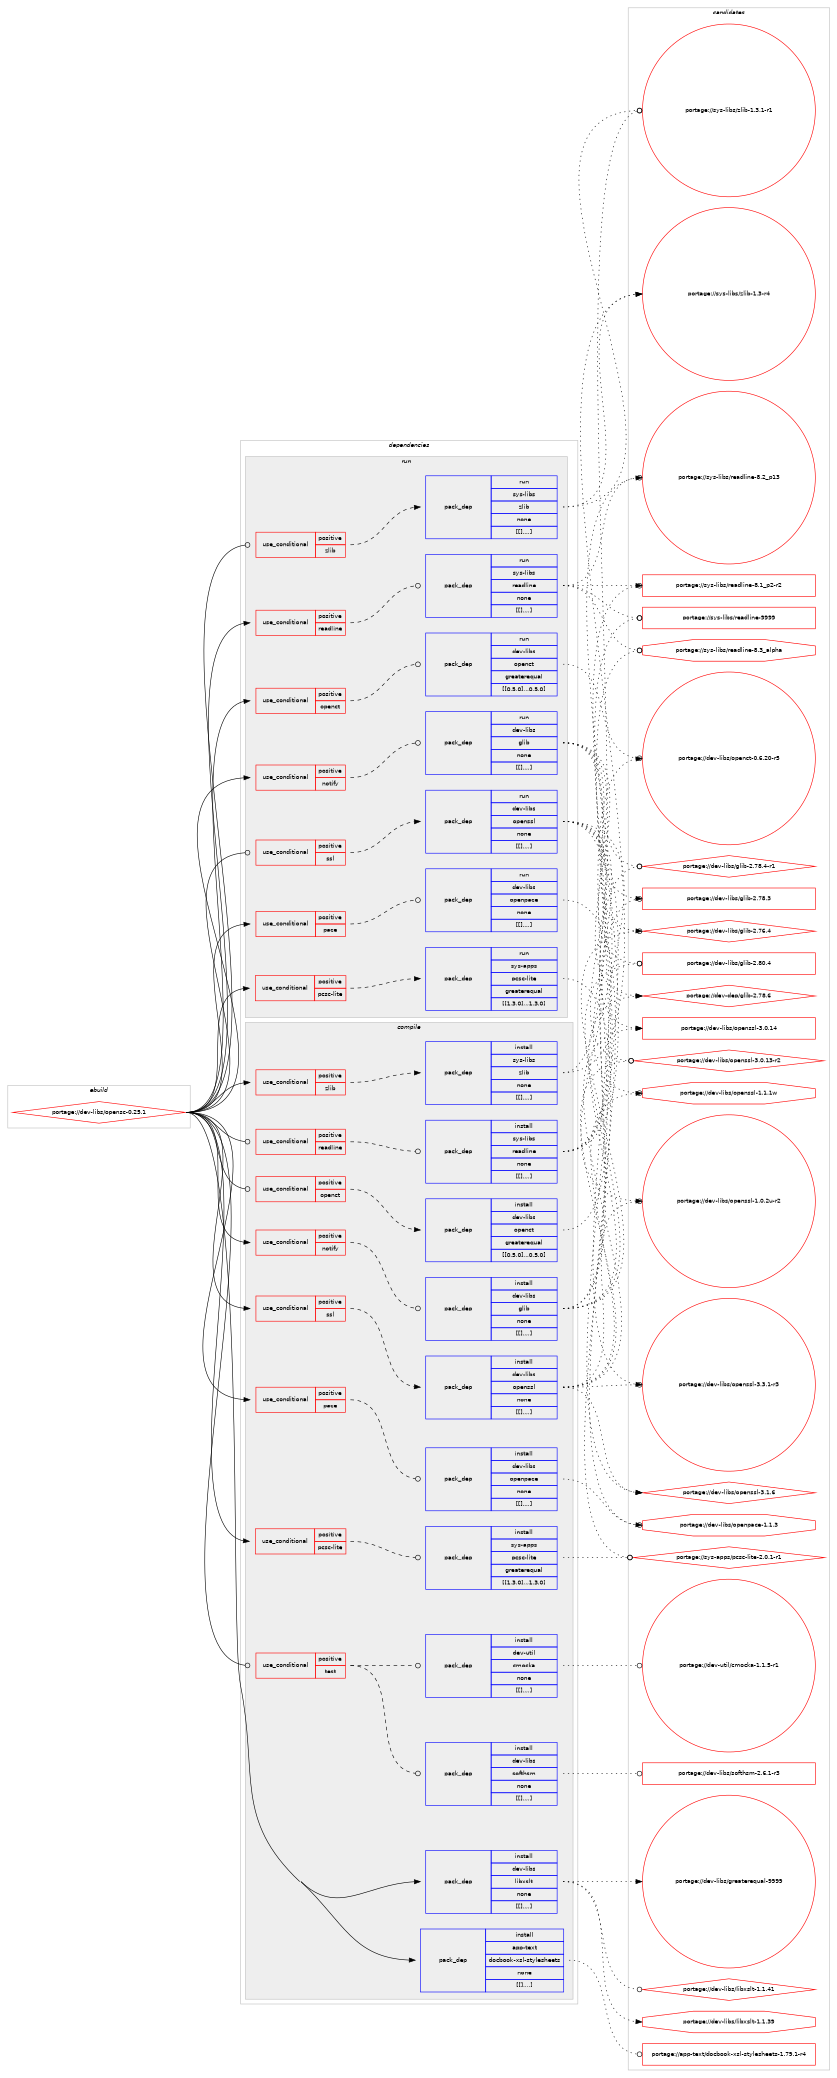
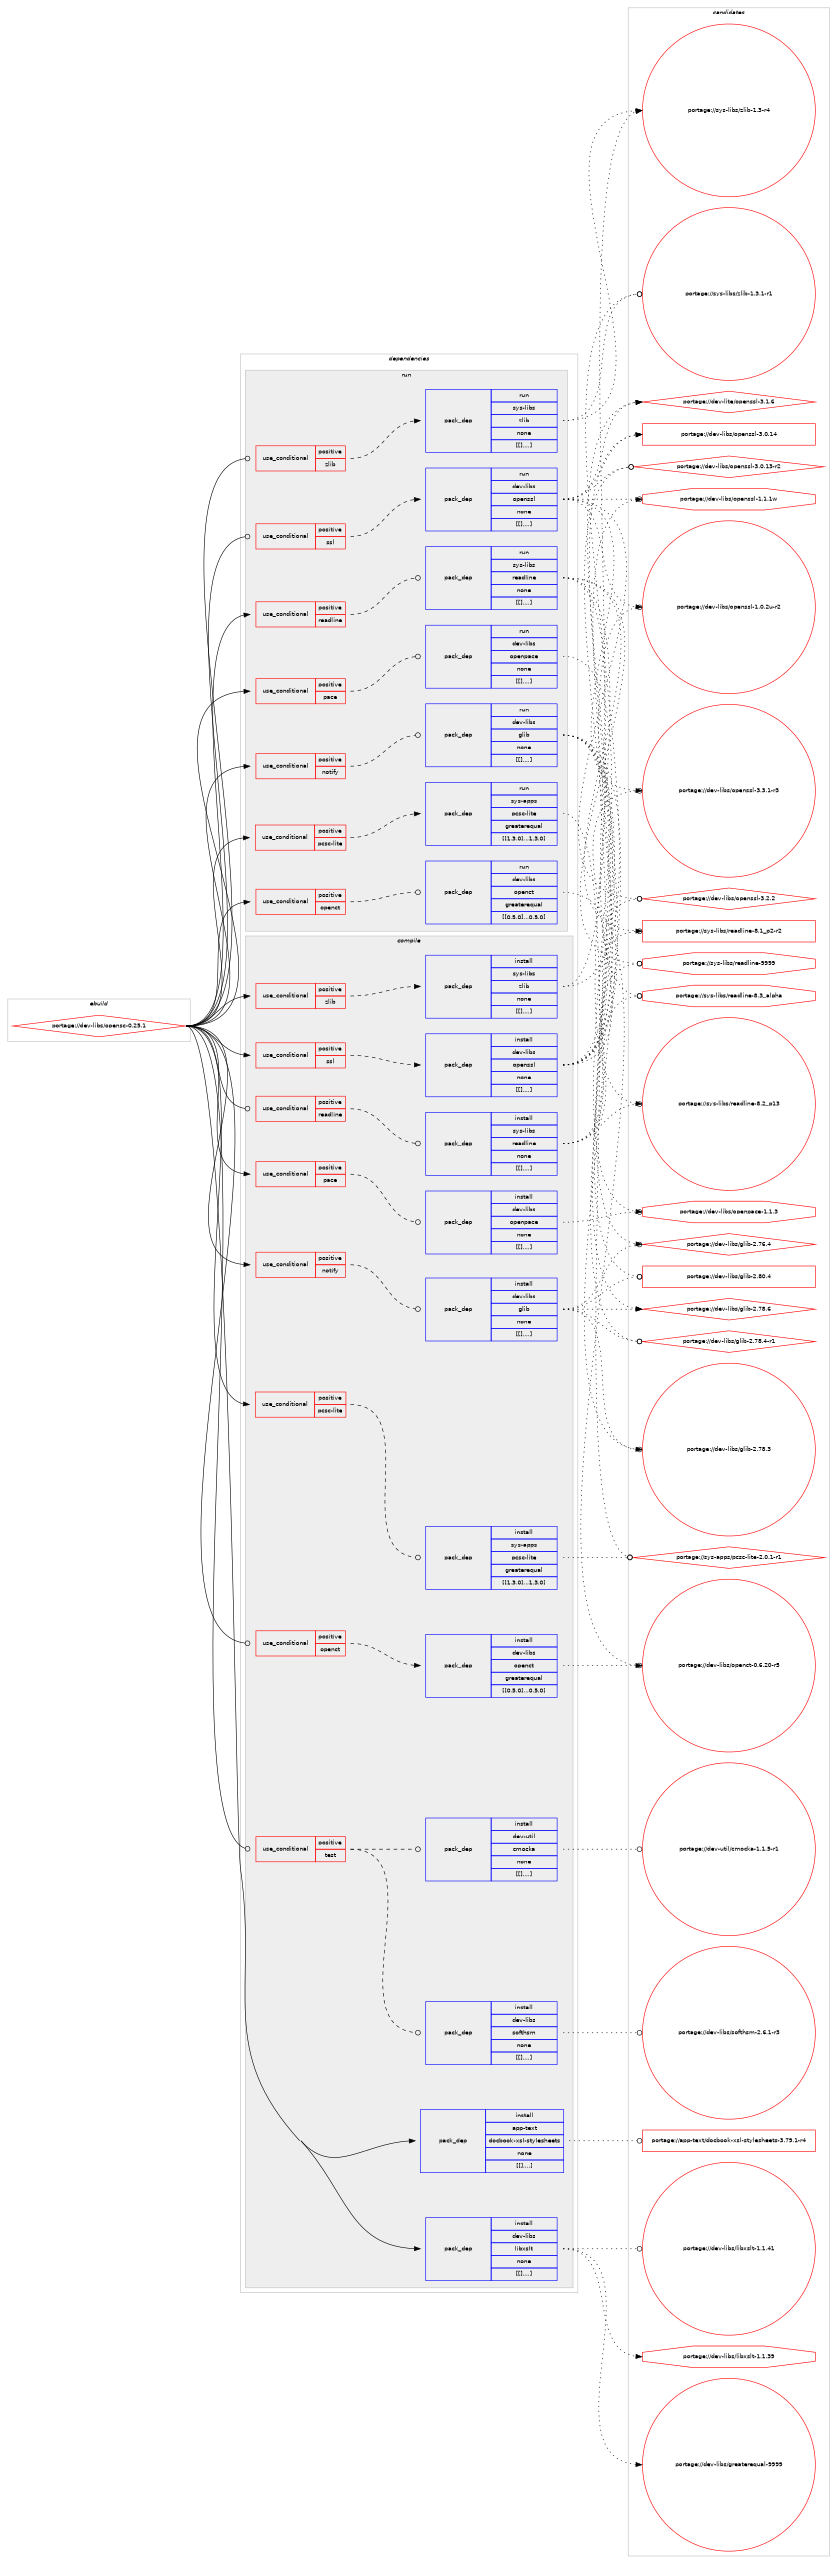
(729, 618) -> (729, 964)
none -> (729, 899)
(729, 899) -> (729, 1450)
(729, 996) -> (729, 1309)
(729, 1493) -> (729, 402)
(729, 1774) -> (729, 2033)
(729, 1990) -> (729, 2249)
(729, 2054) -> (729, 2141)
